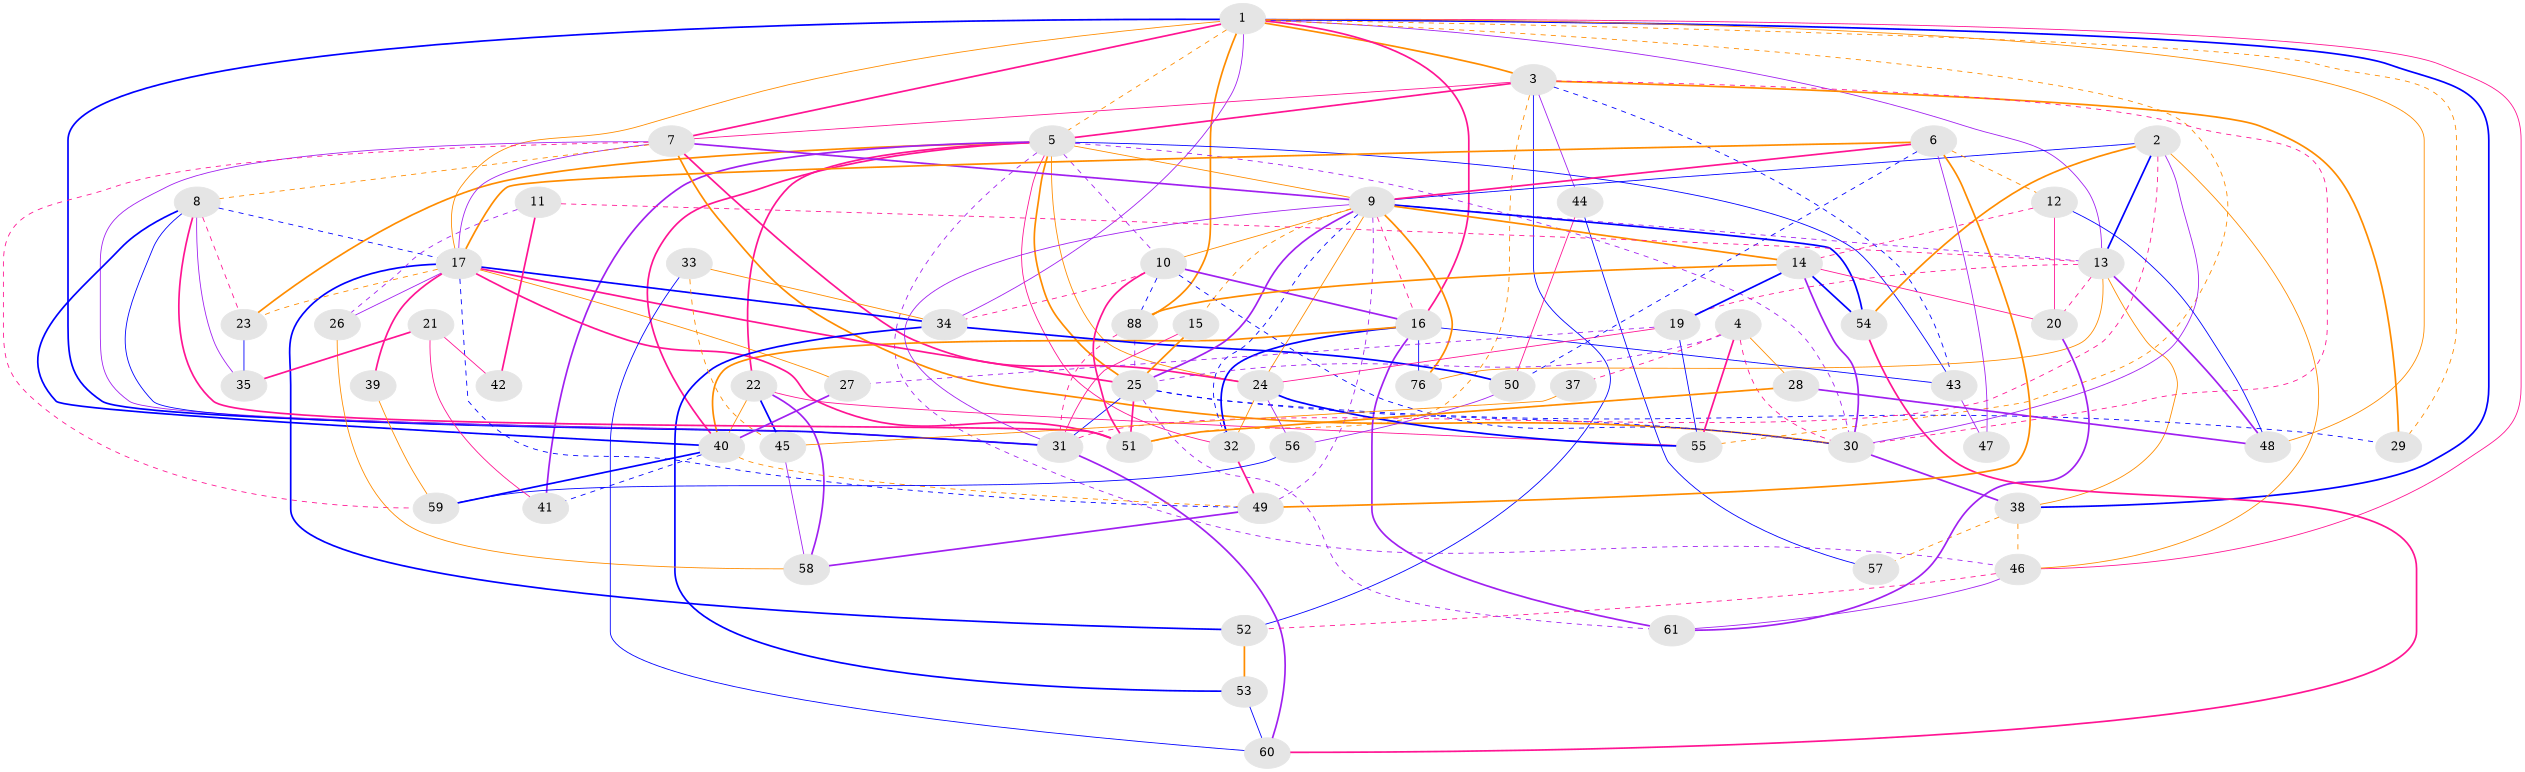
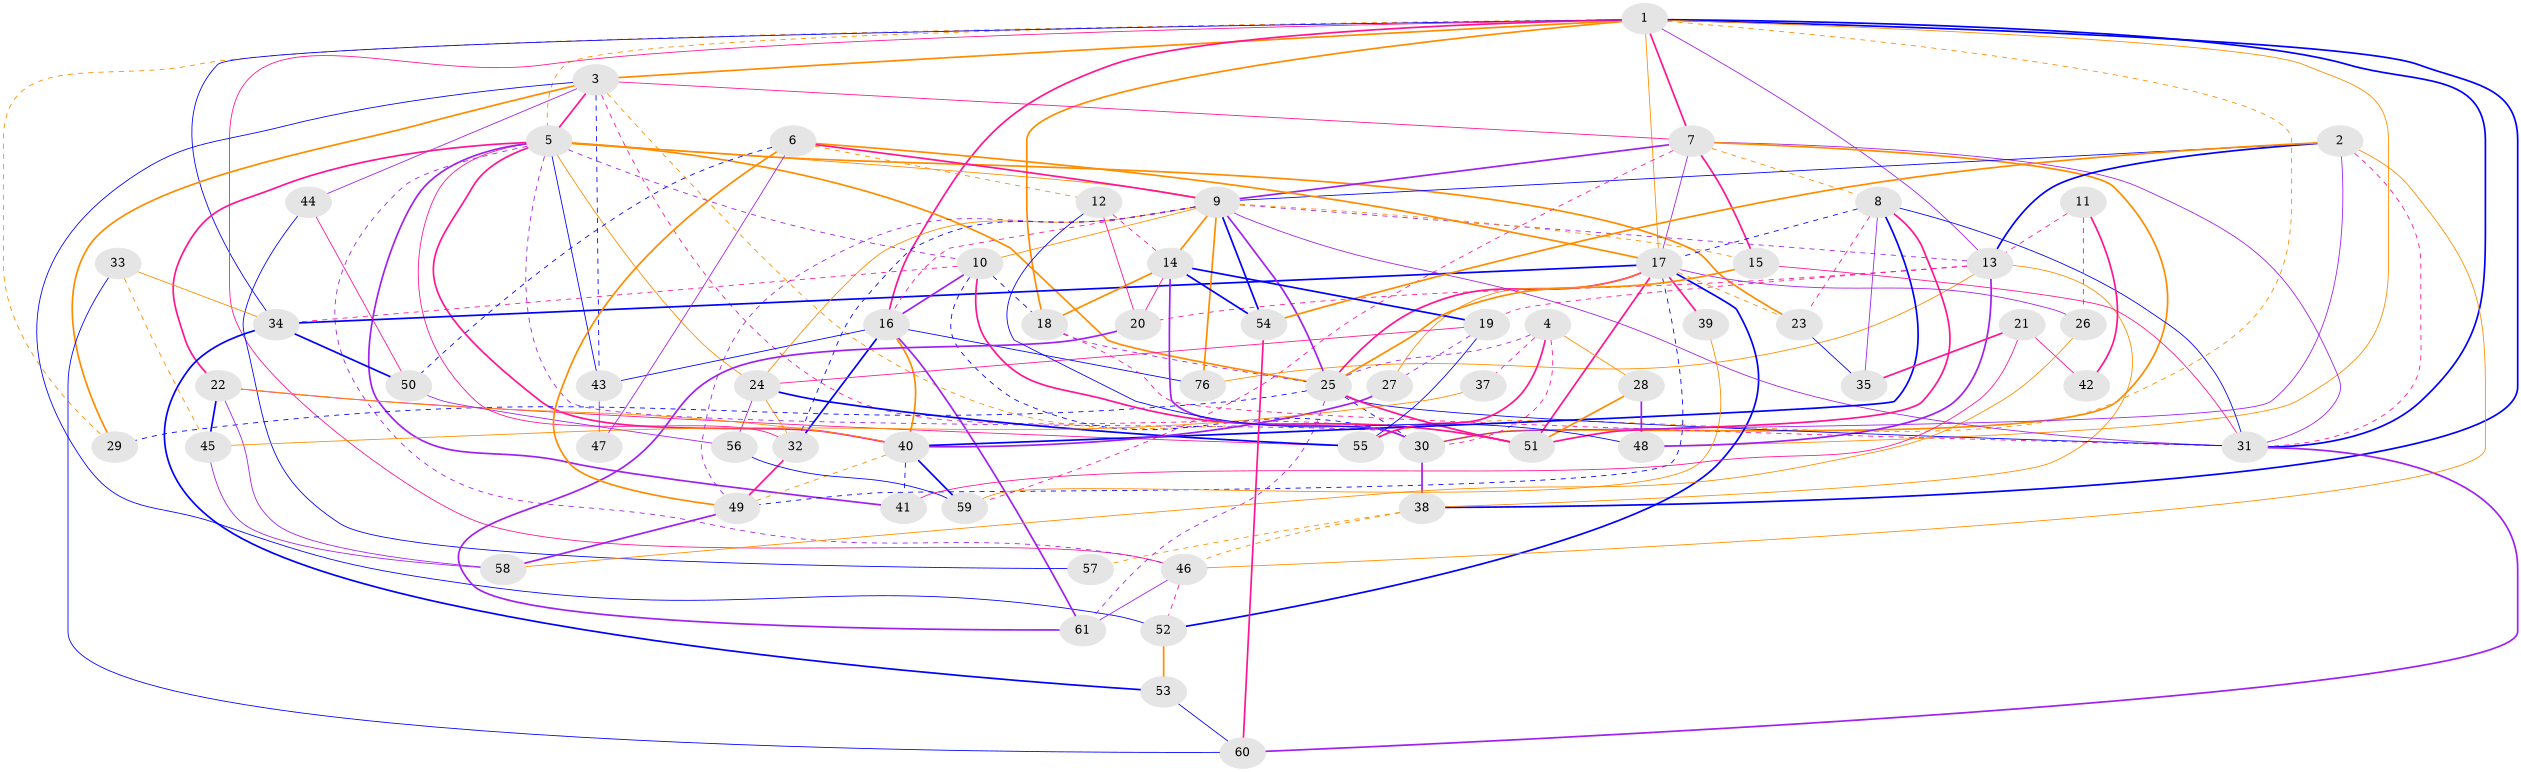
(1136, 203) -> (784, 35)
(887, 325) -> (1728, 201)
(1135, 325) -> (1045, 325)
(823, 465) -> (310, 539)
